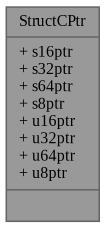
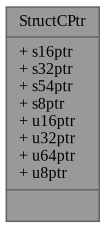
(46, 87) -> (46, 87)
